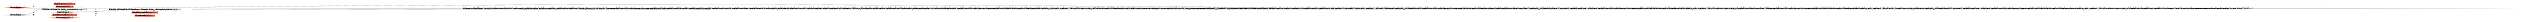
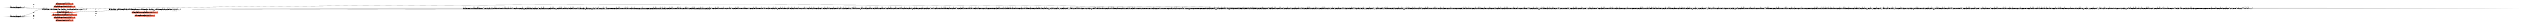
(17, 8) -> (17, 8)
(65, 12) -> (65, 12)
none -> (65, 18)
(65, 18) -> (65, 20)
